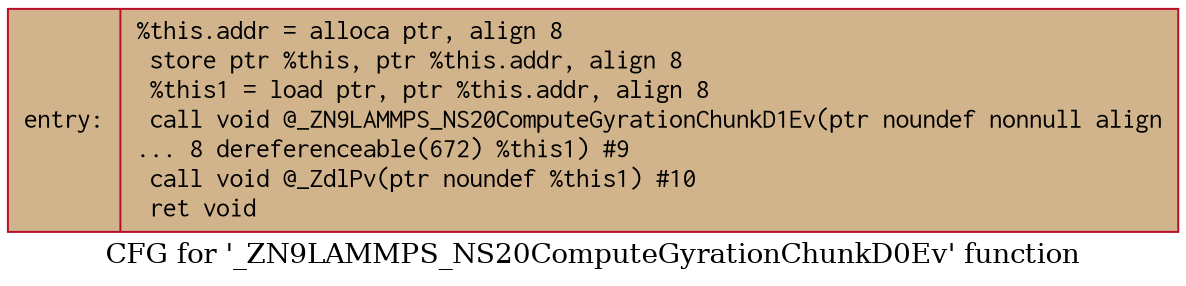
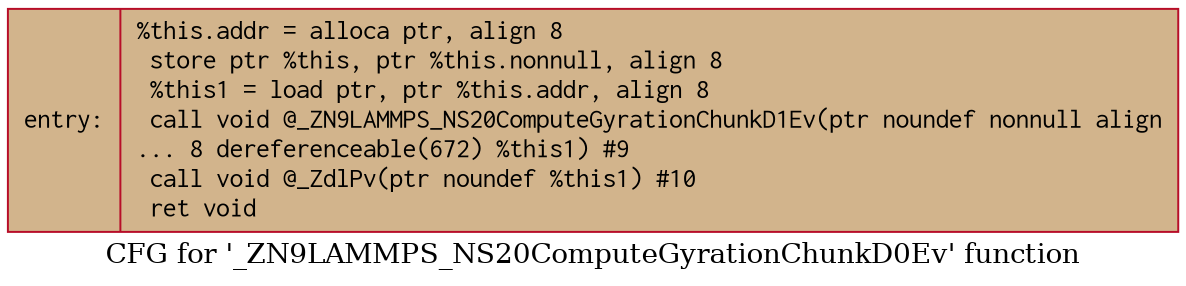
(410, 60) -> (430, 60)
